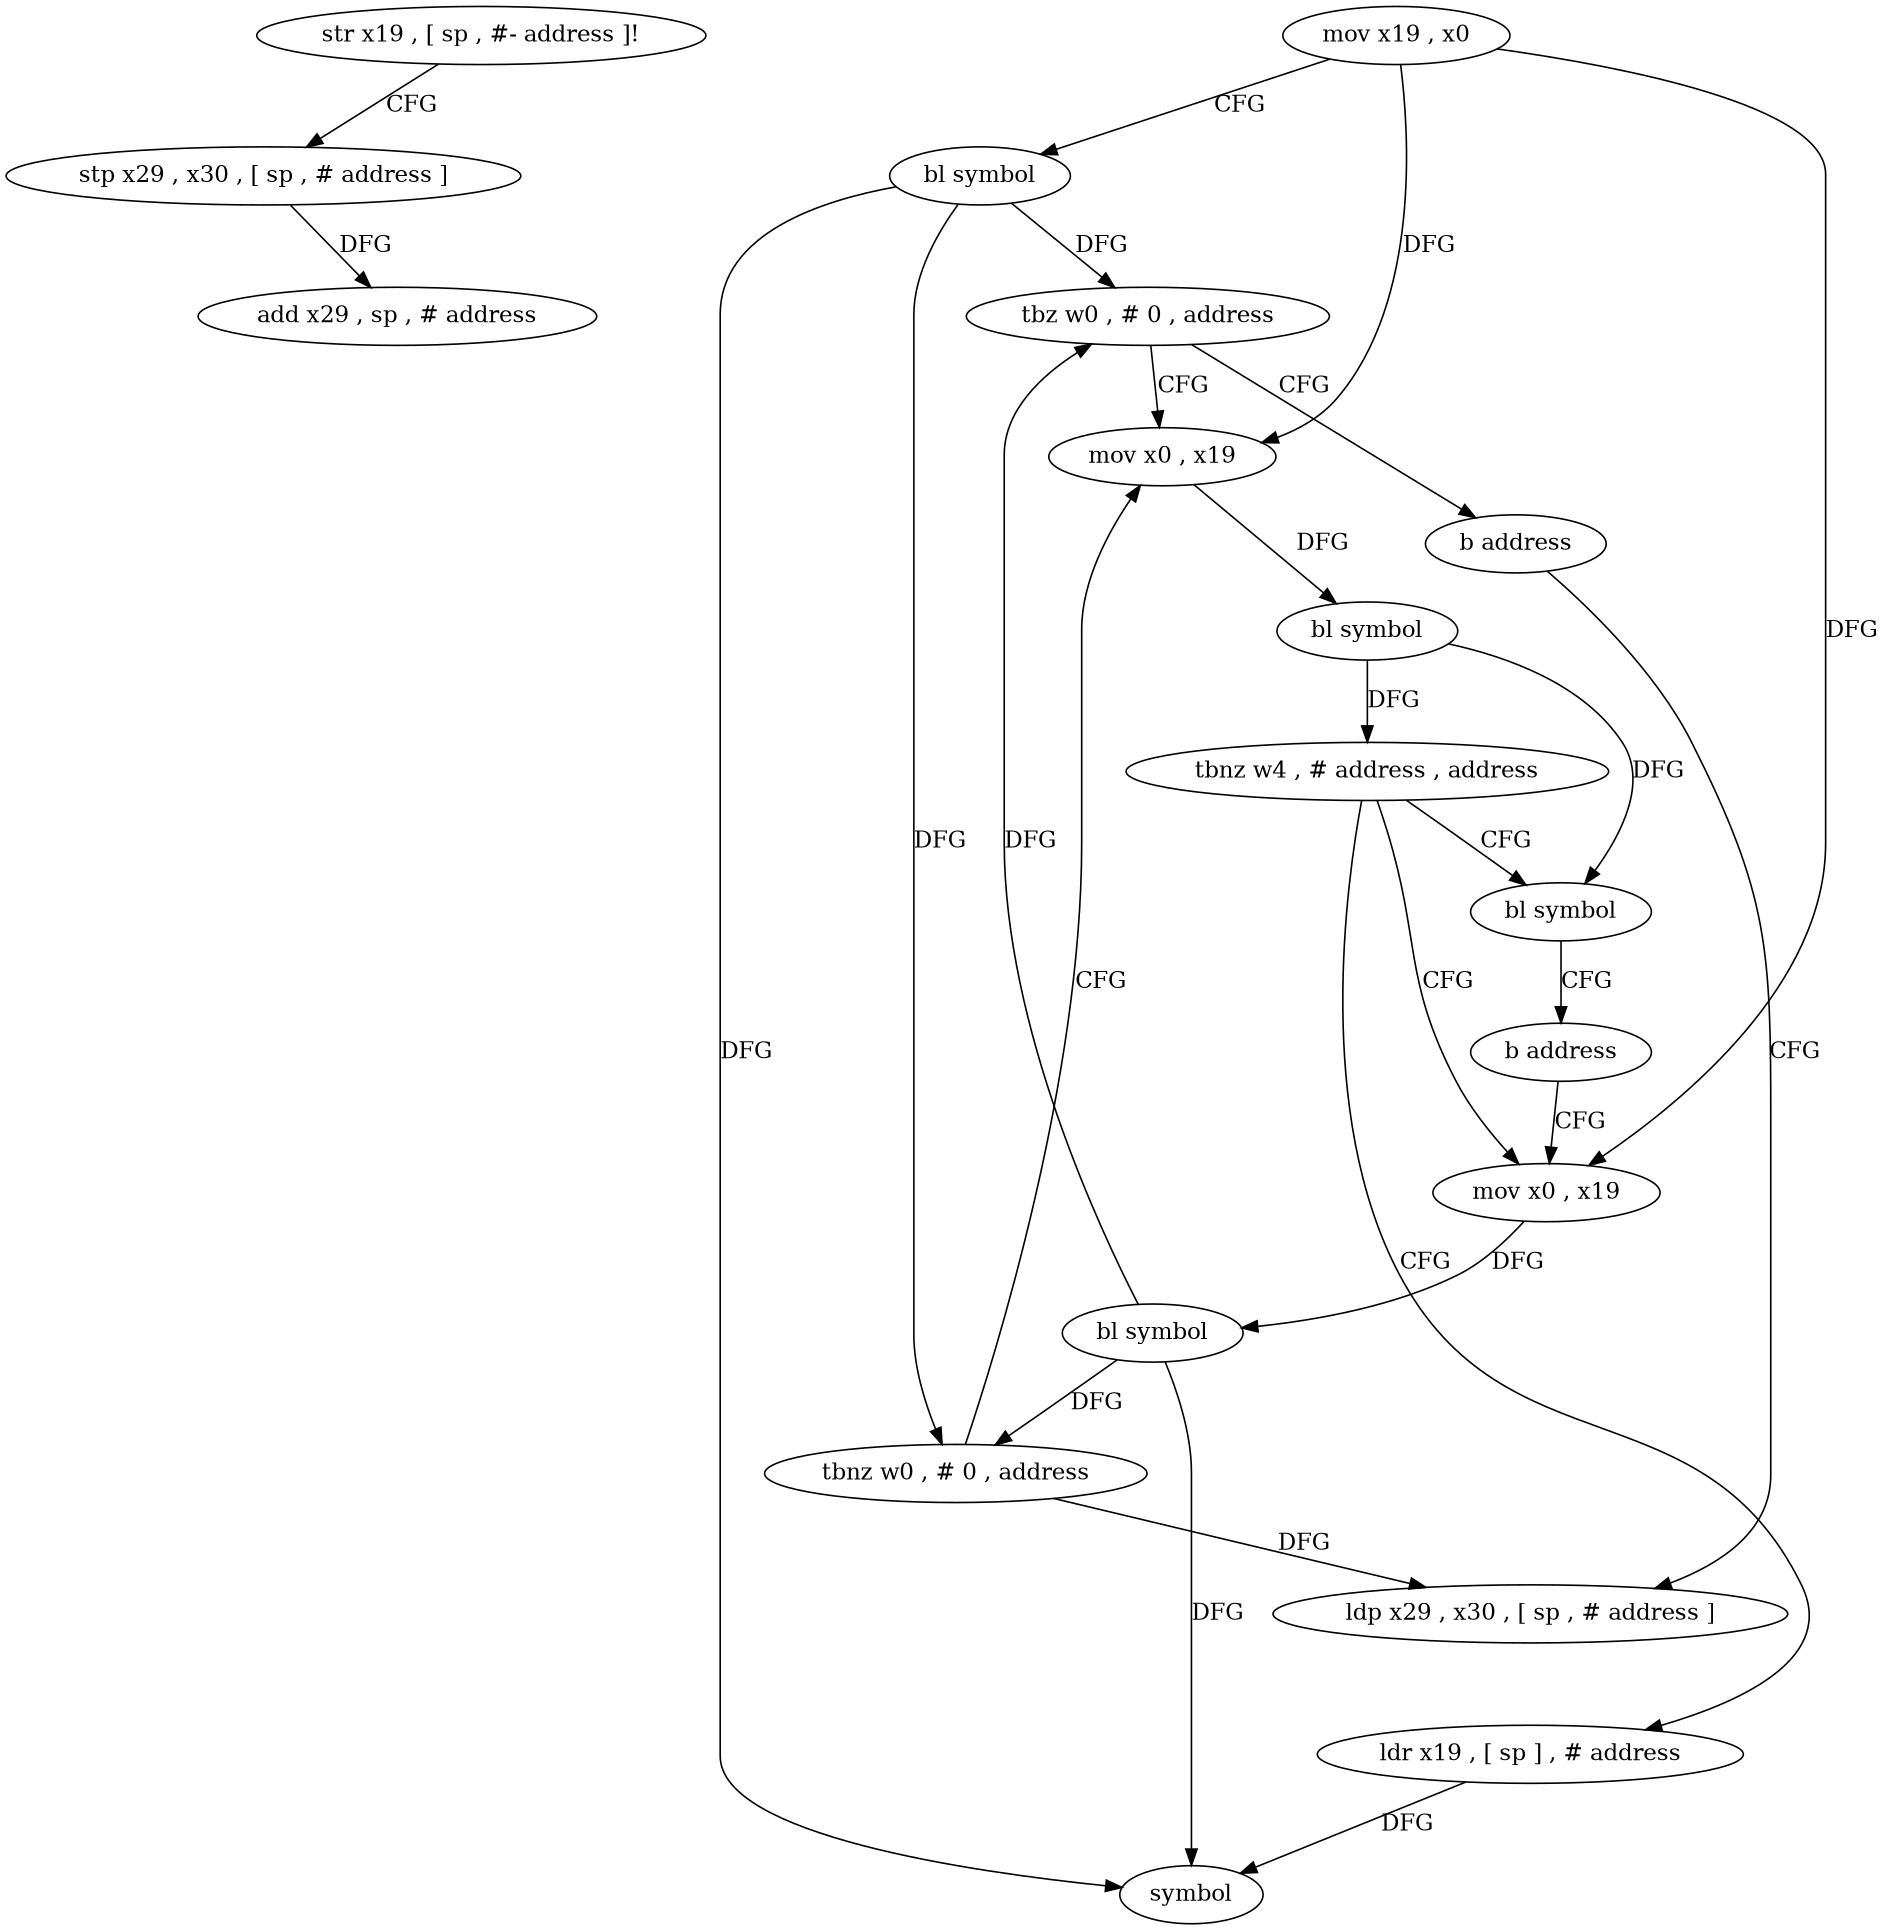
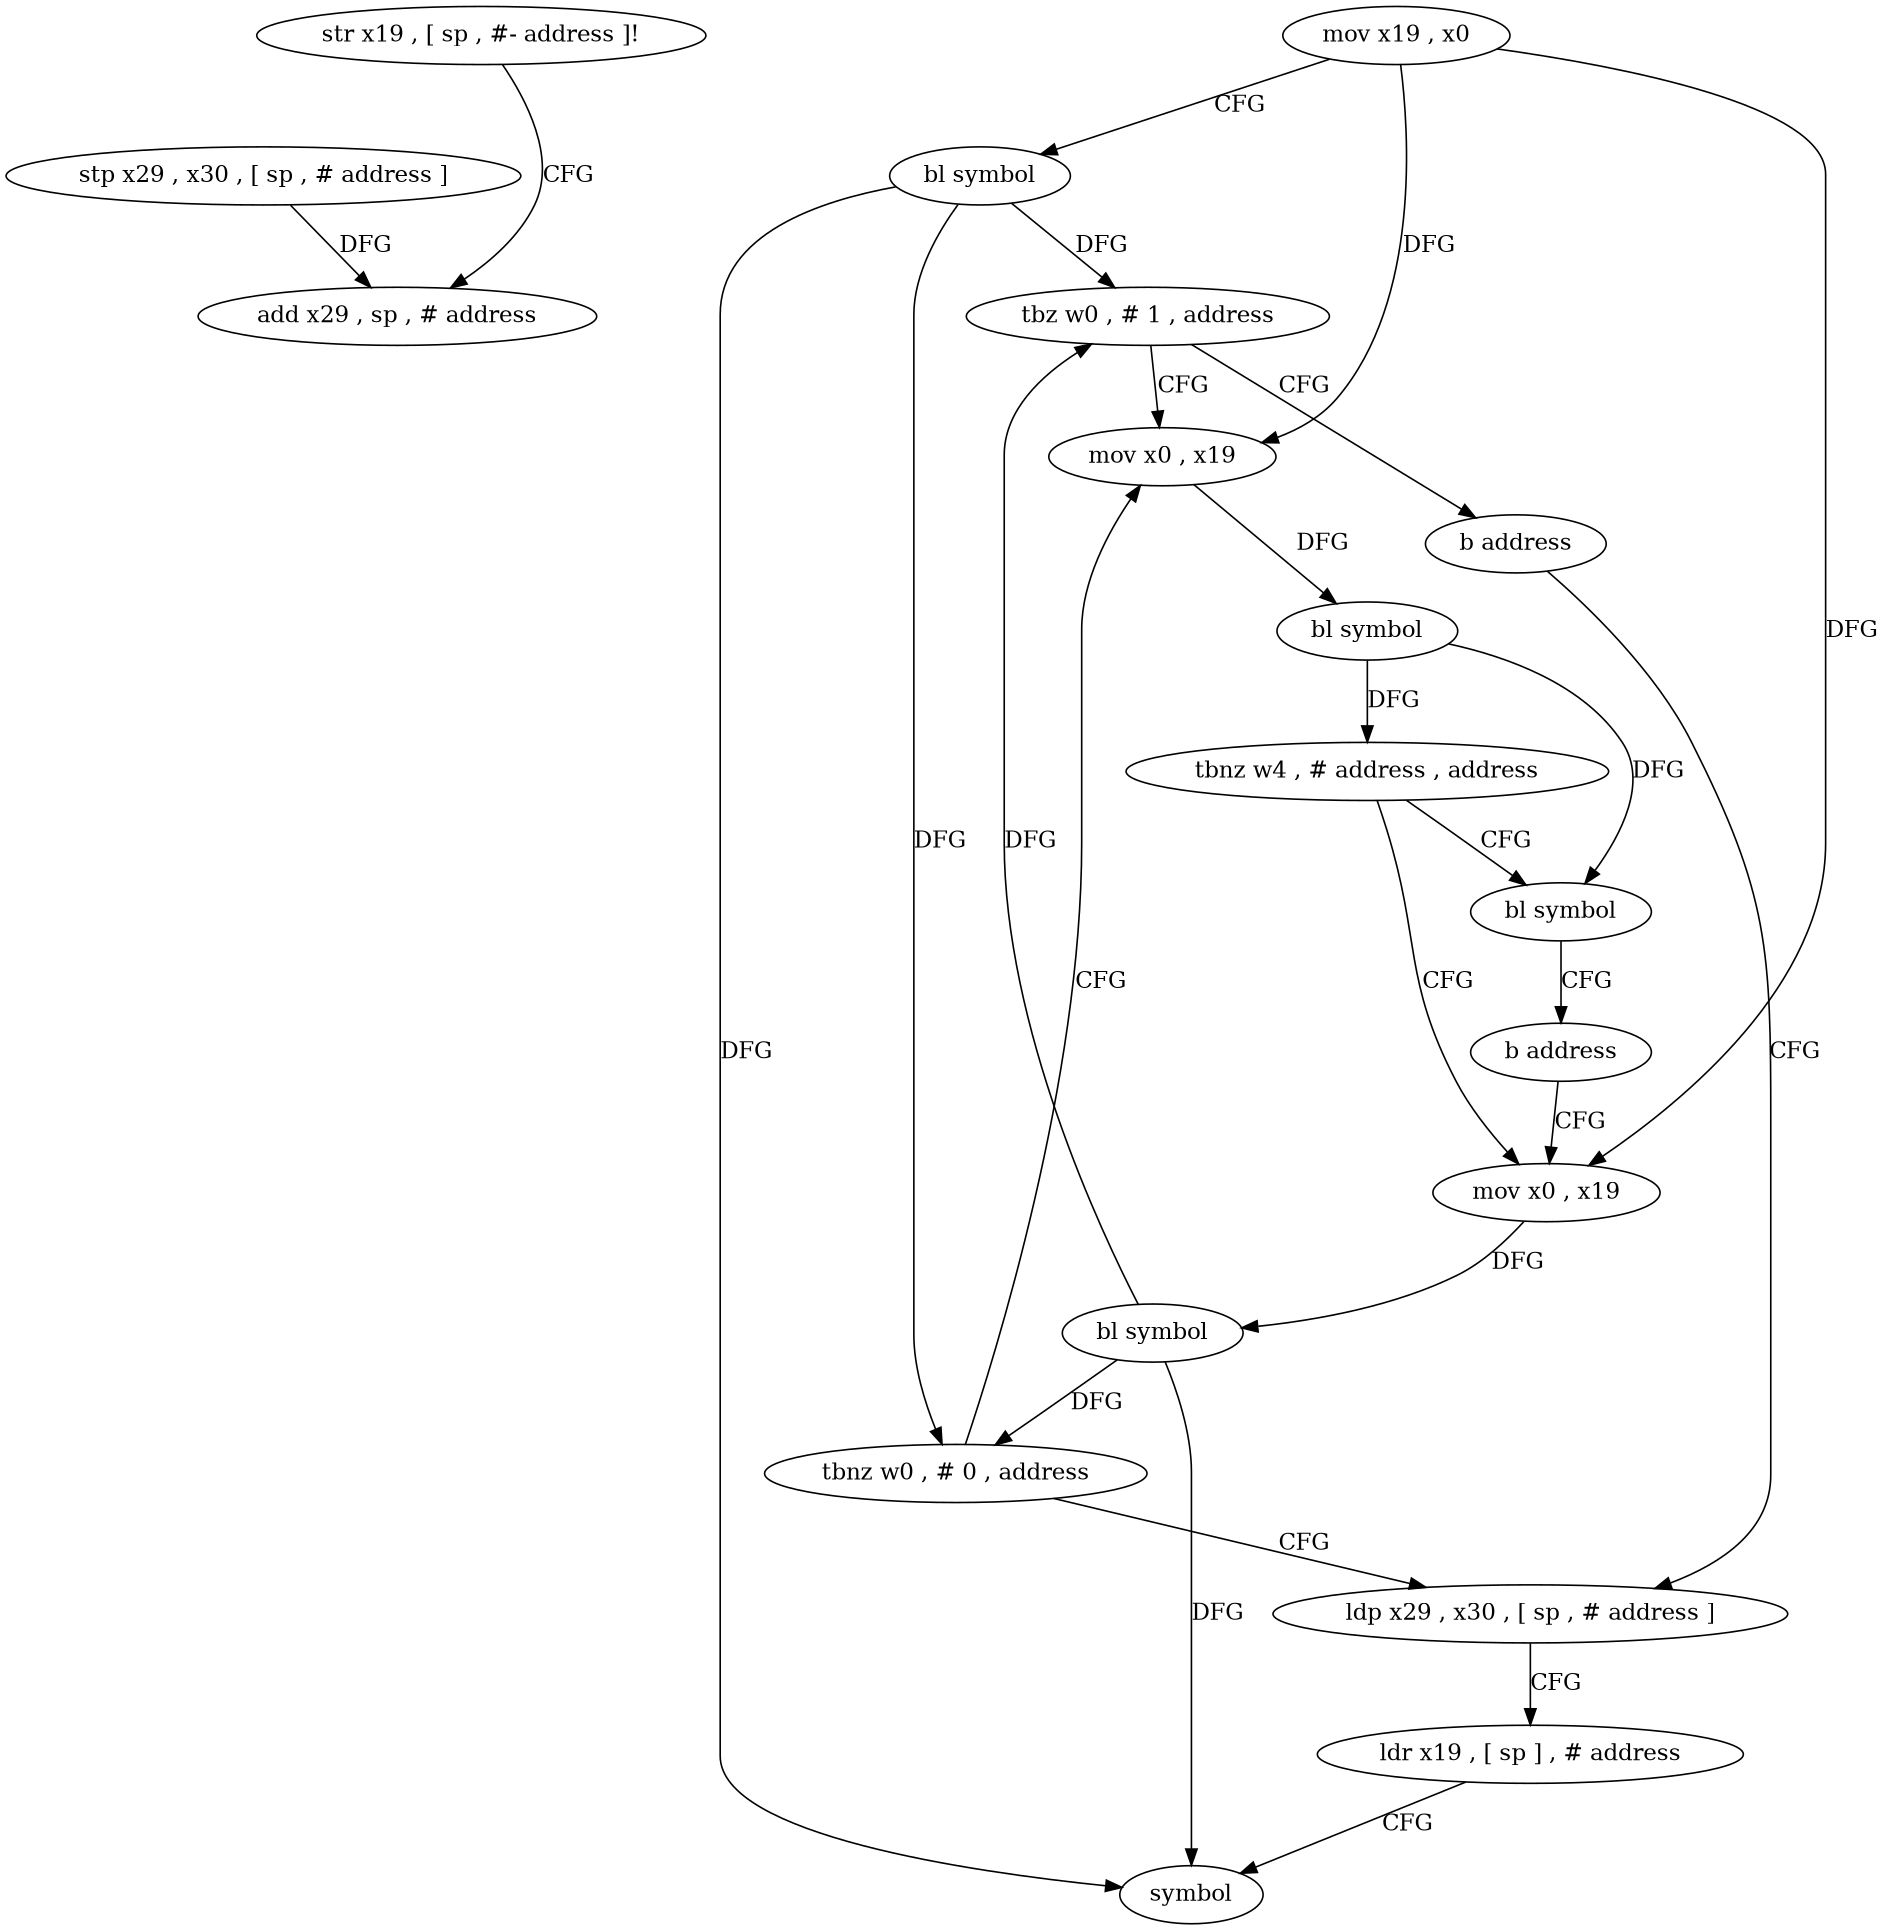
(379, 101) -> (541, 182)
(1148, 316) -> (1148, 316)
(1487, 1374) -> (1530, 1676)
(1304, 1544) -> (1304, 1544)
(1408, 1825) -> (1408, 1825)
